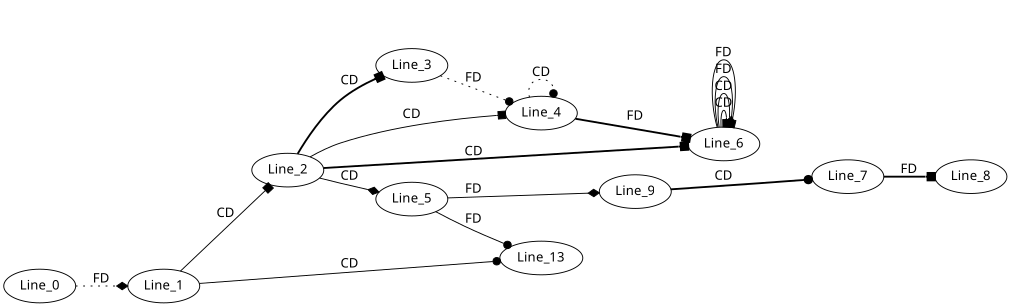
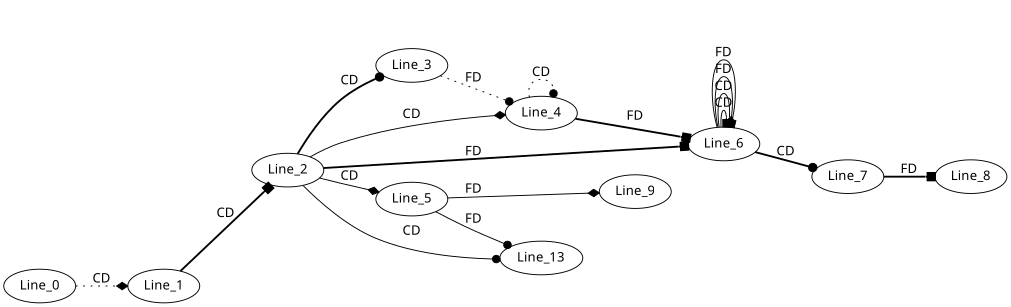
(330, 109) -> (330, 109)
(401, 128) -> (401, 128)
(474, 152) -> (474, 152)
(738, 185) -> (782, 159)
(222, 231) -> (222, 231)
(346, 272) -> (389, 243)
(102, 279) -> (102, 279)
